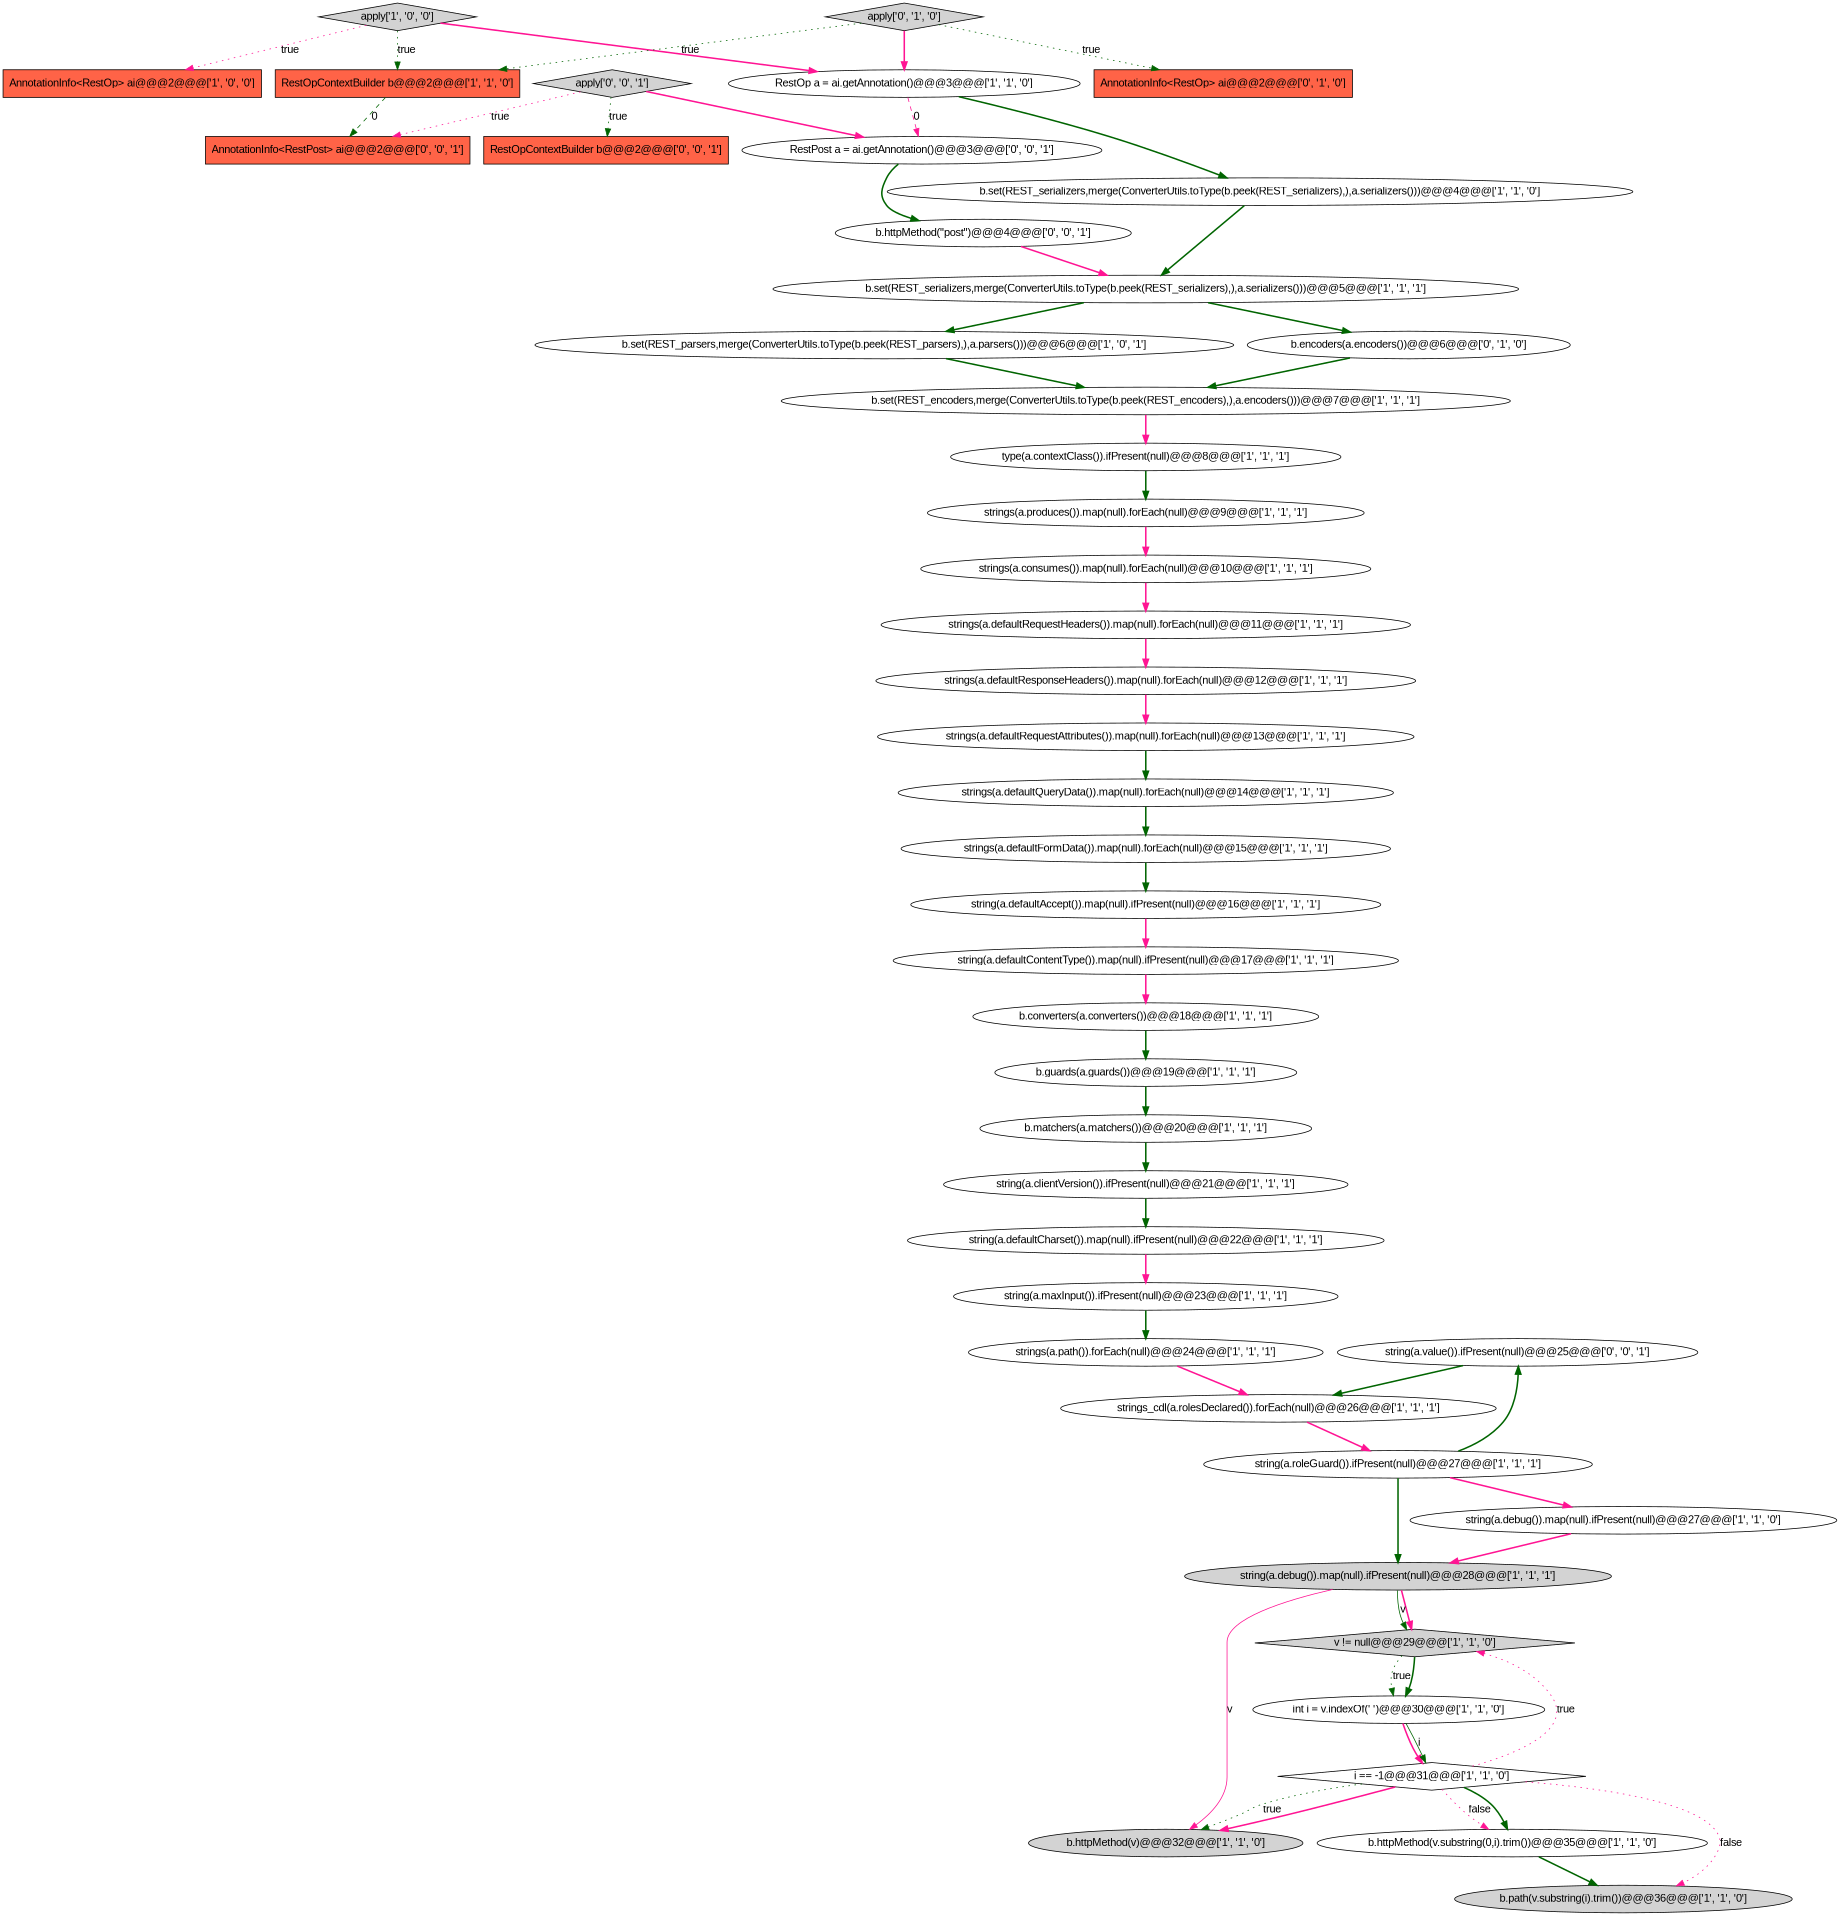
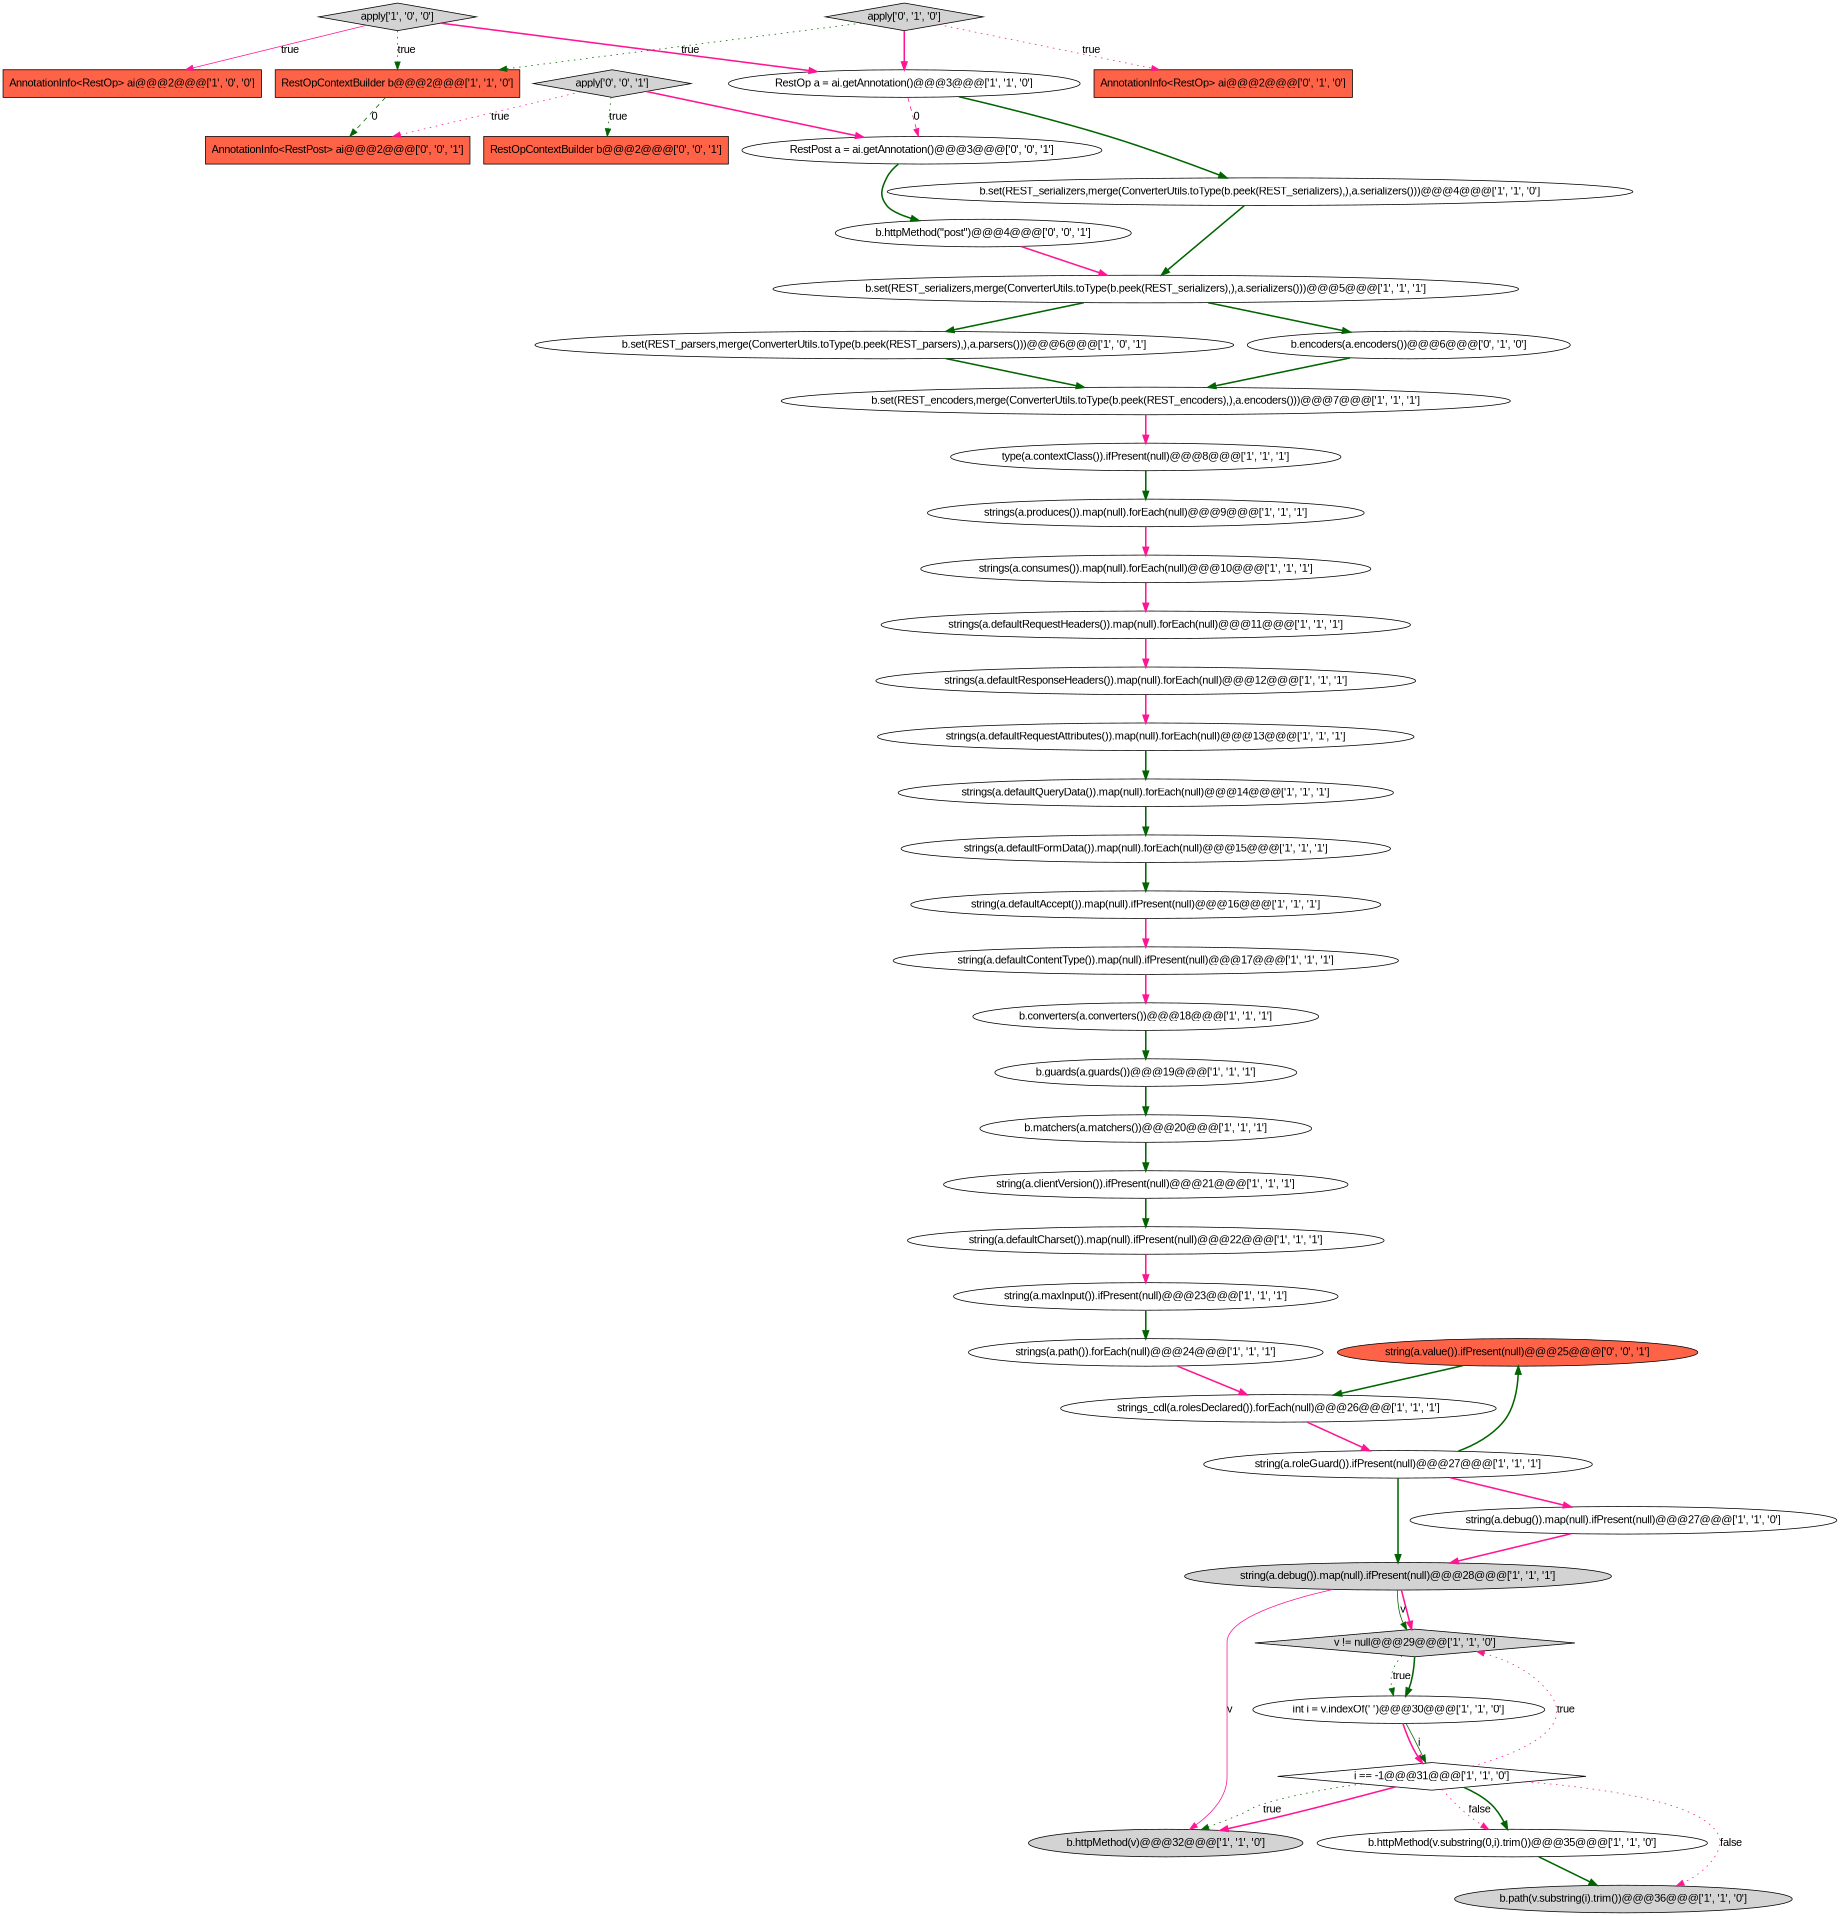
(1045, 46) -> (1045, 46)
(280, 47) -> (280, 47)
(1518, 1352) -> (1518, 1352)
